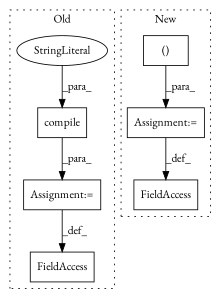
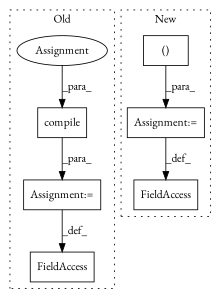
(62, 51) -> (62, 51)
